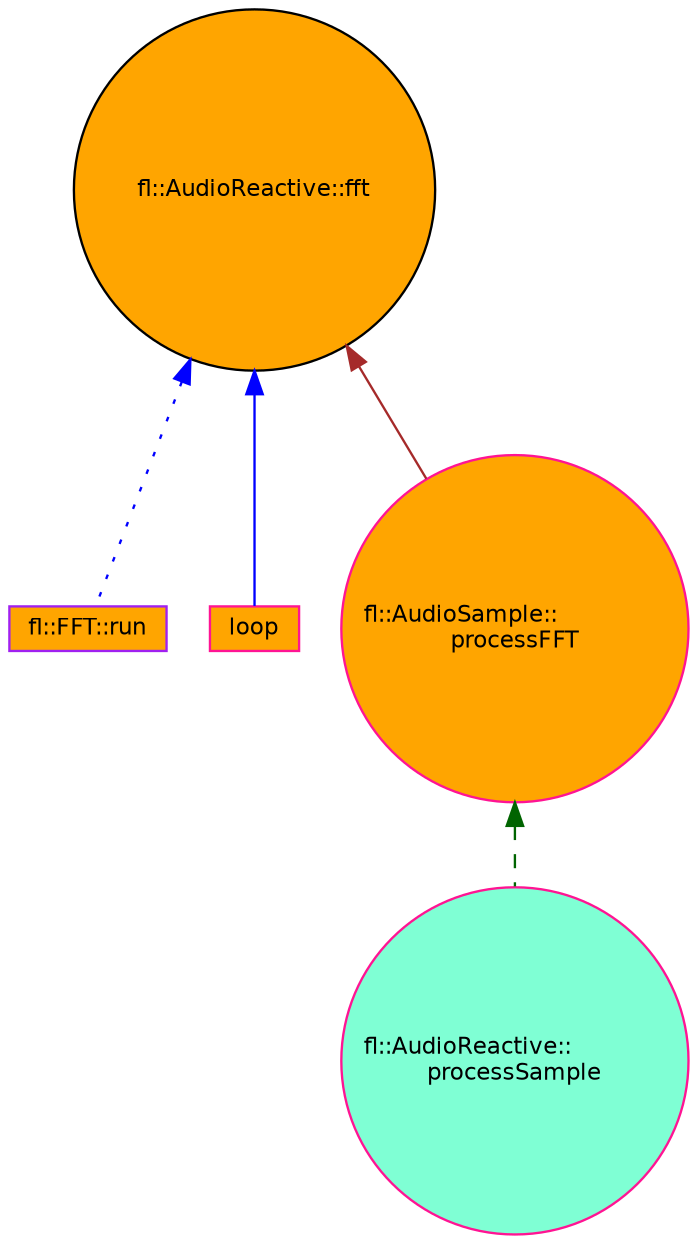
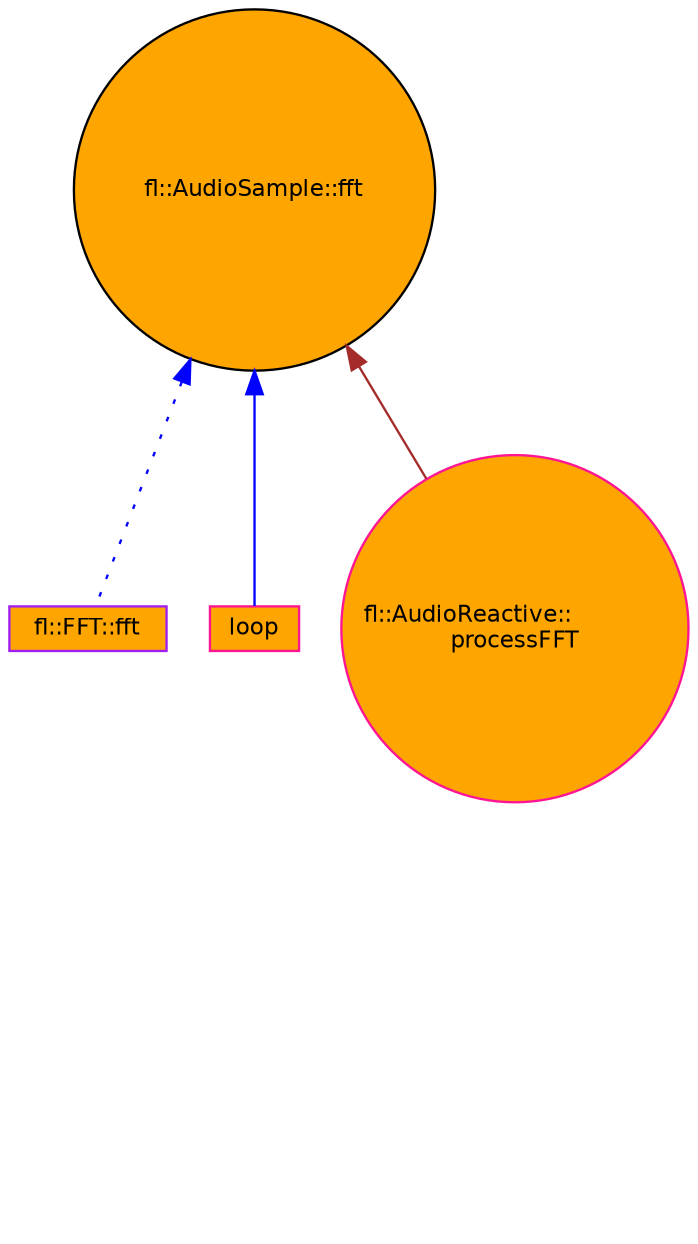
(255, 190) -> (255, 190)
(88, 629) -> (88, 629)
(515, 629) -> (515, 629)
(515, 1061) -> none
